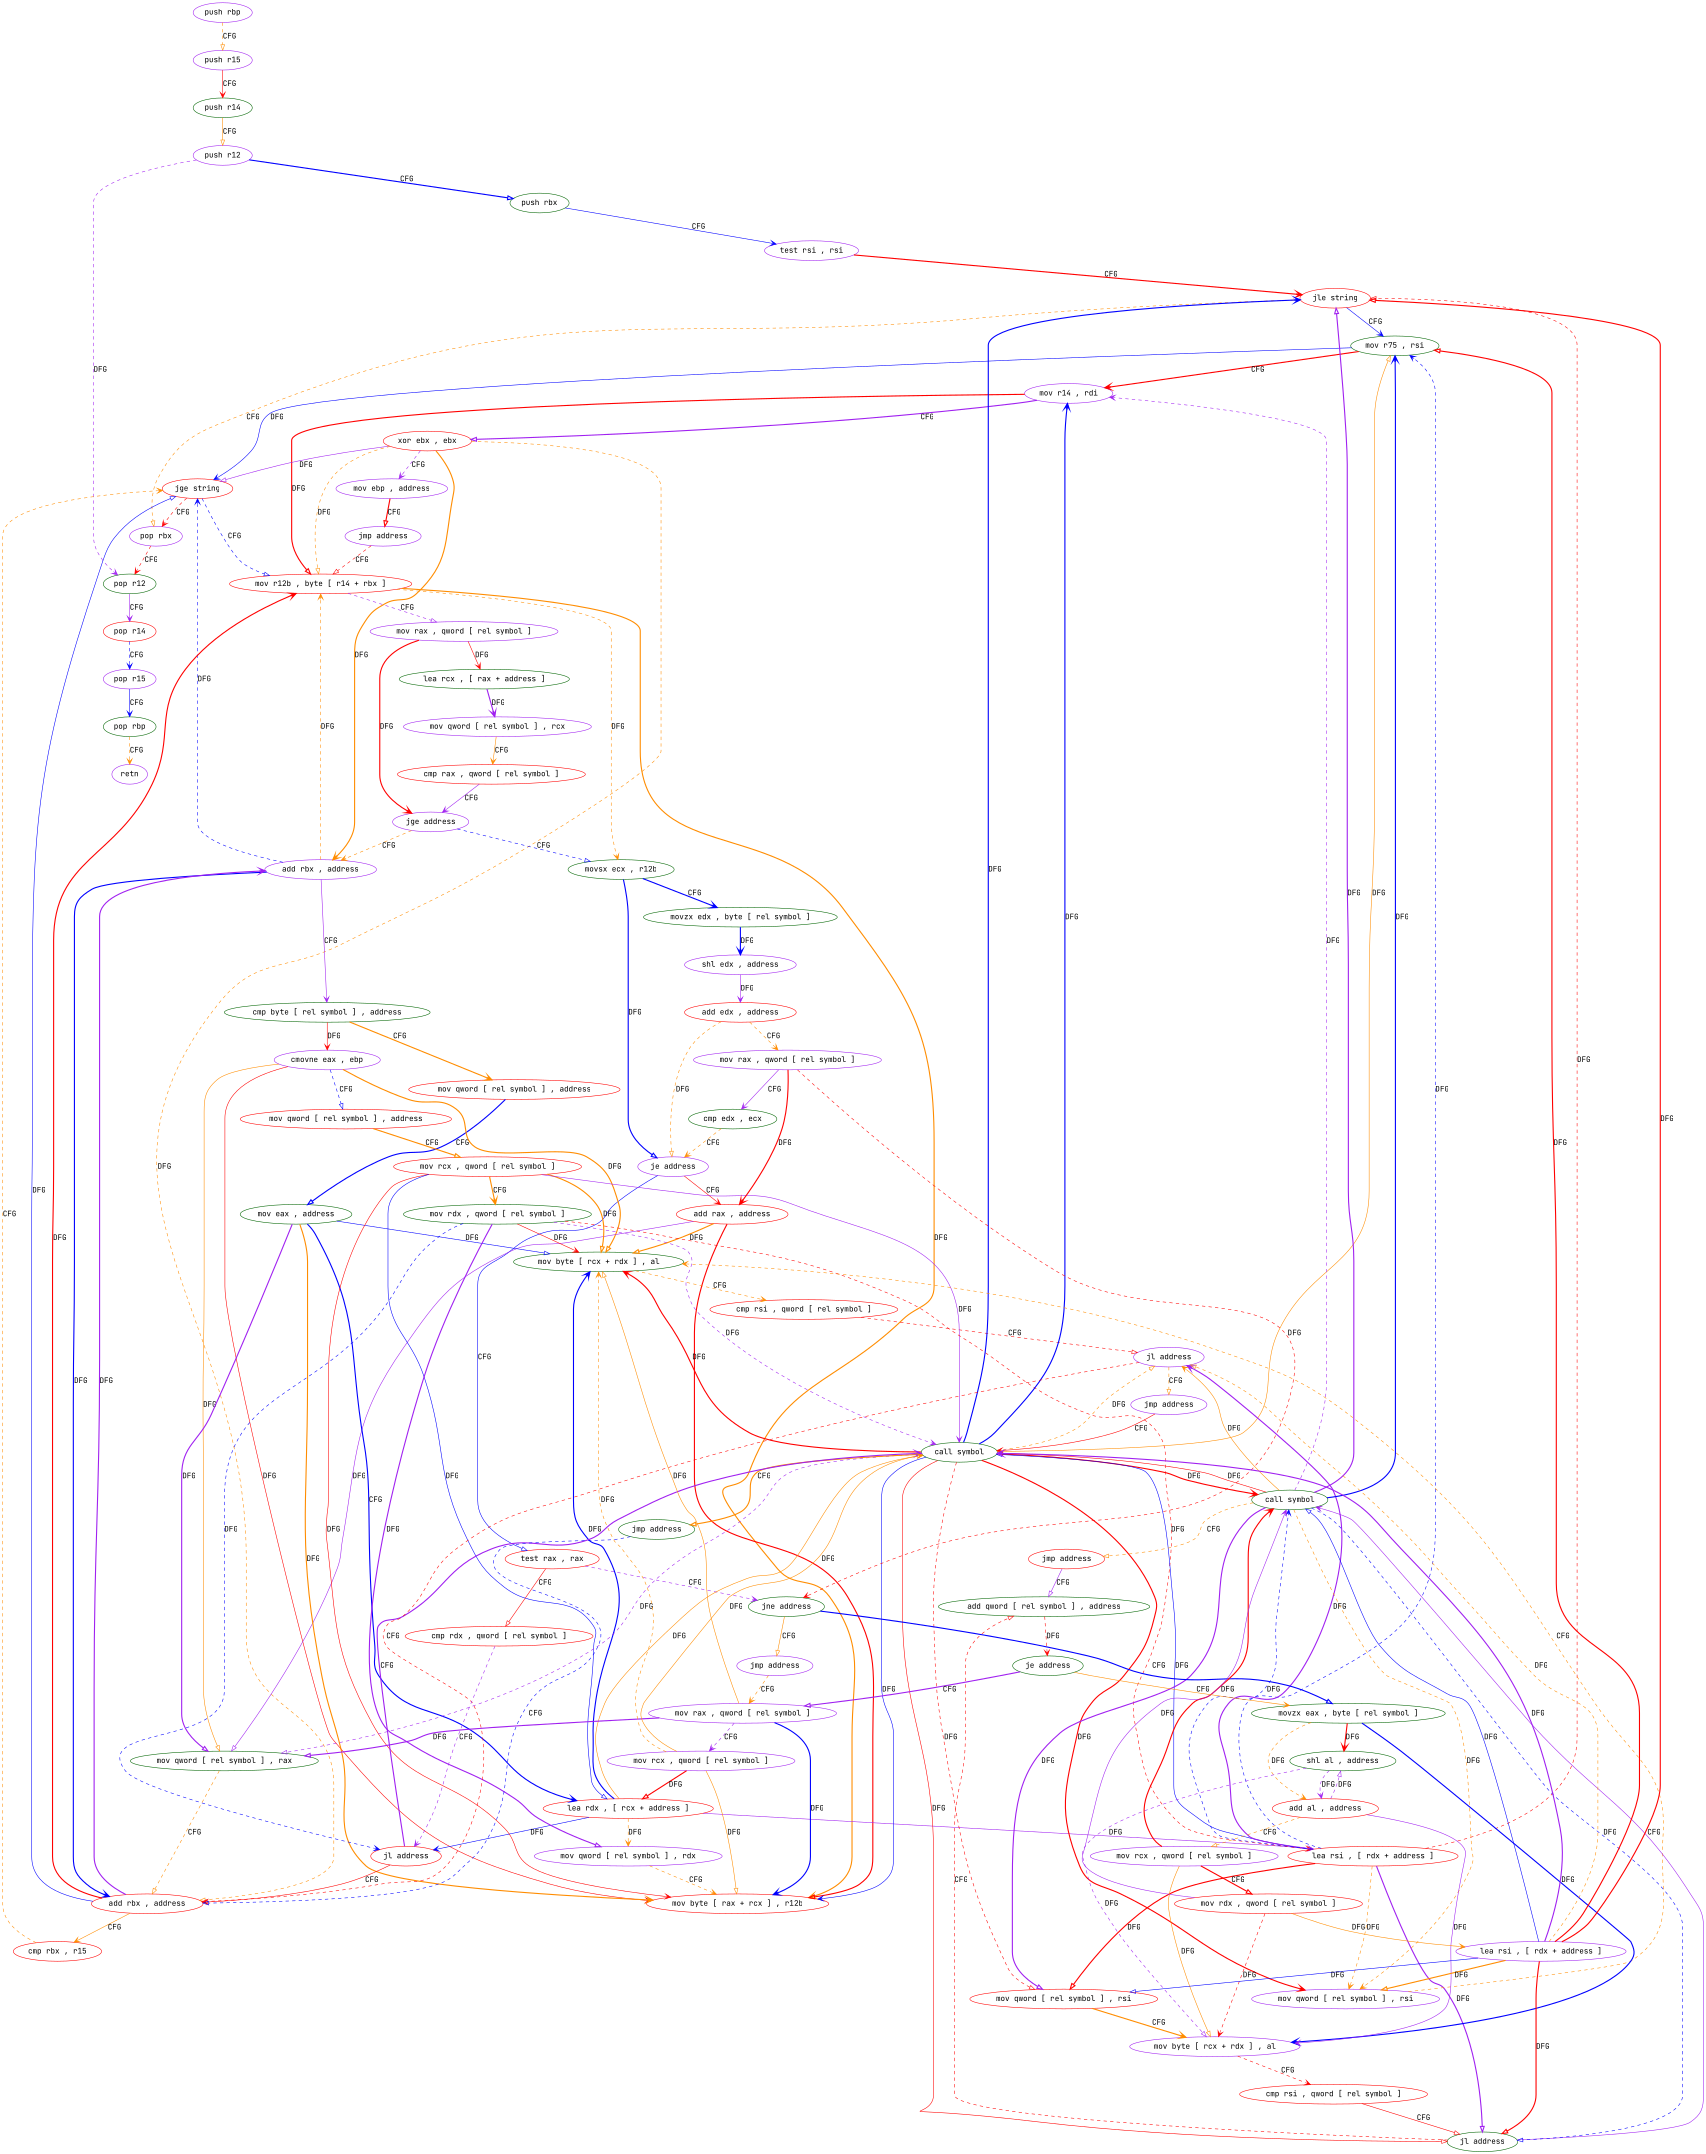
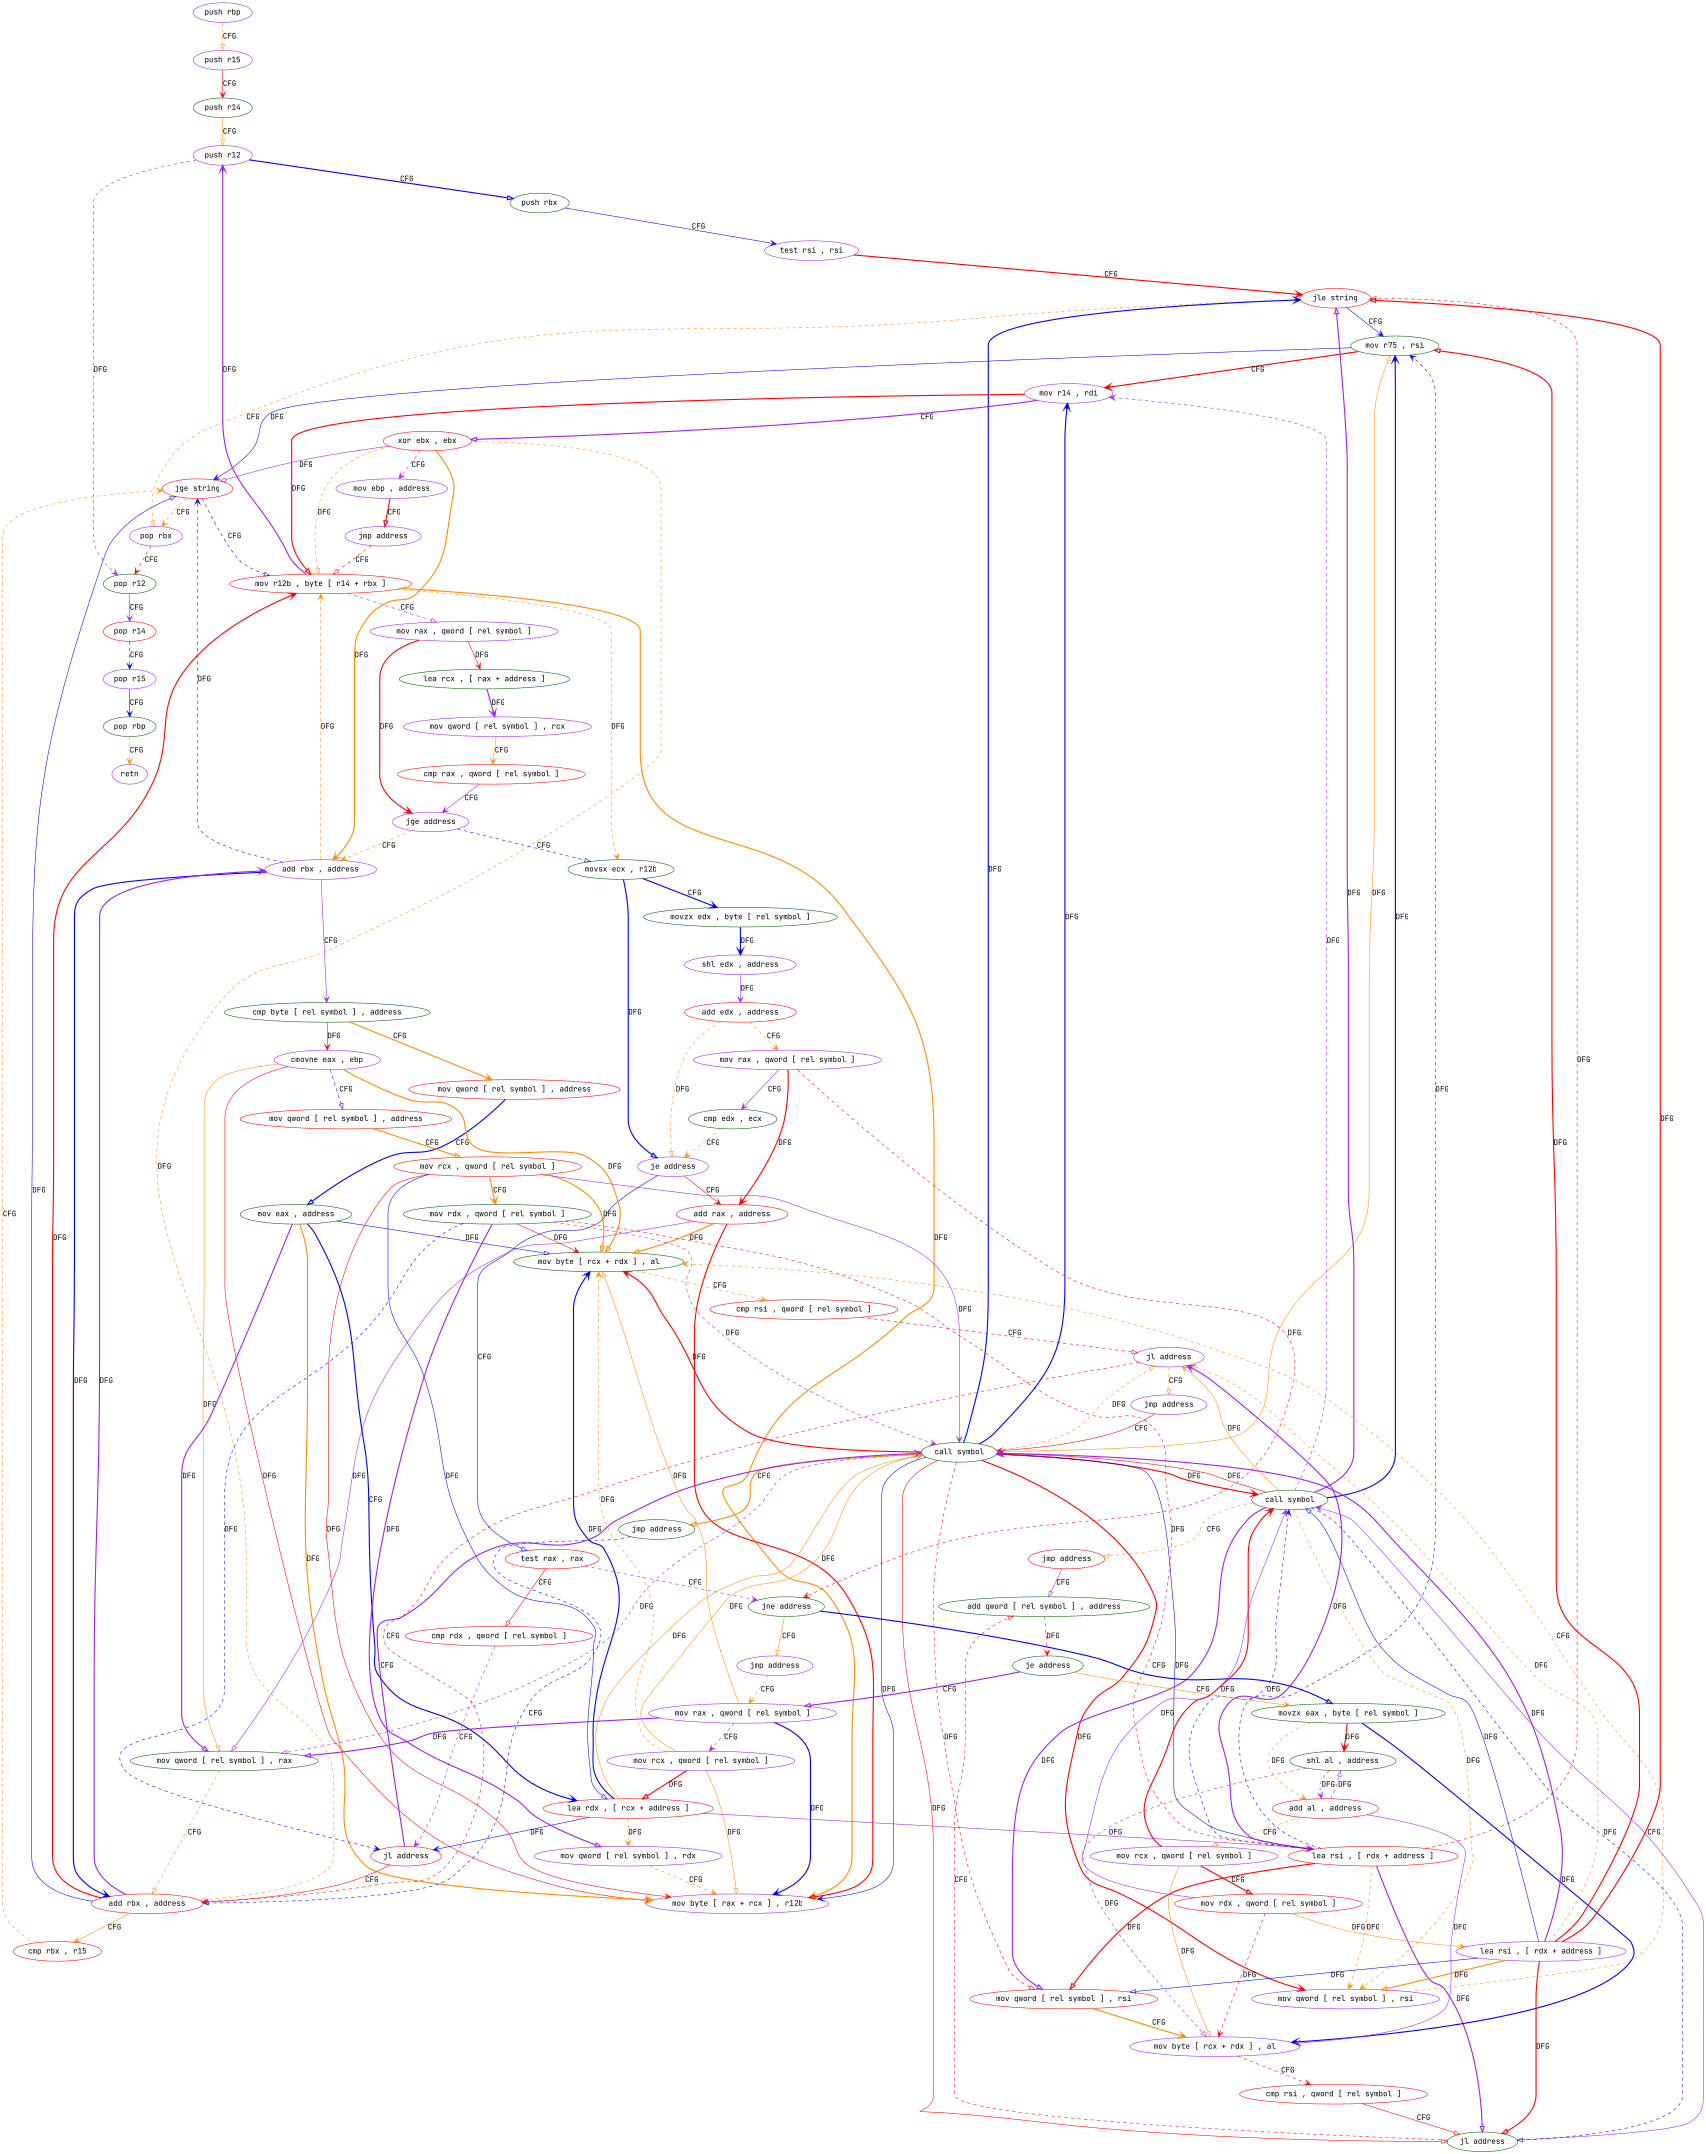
none -> (223, 385)
(175, 509) -> (175, 509)
(738, 1904) -> (738, 1904)
